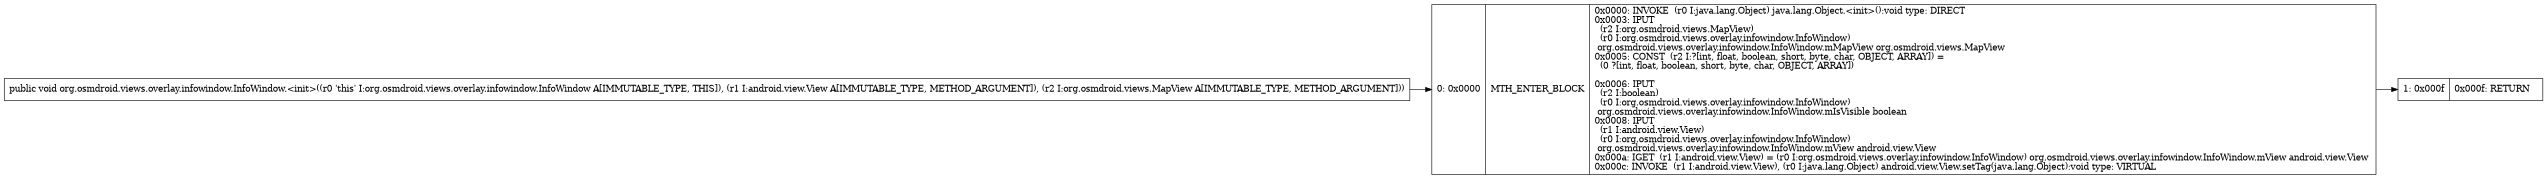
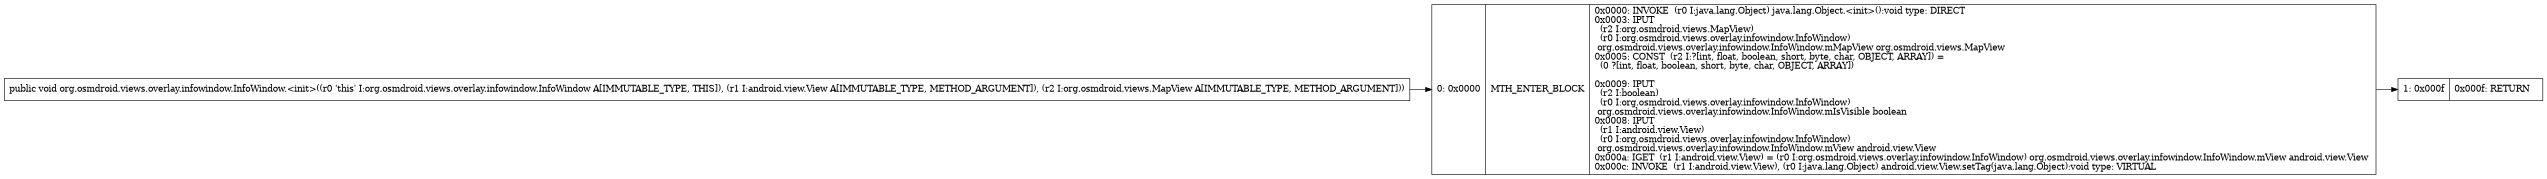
(1627, 85) -> (1627, 85)
